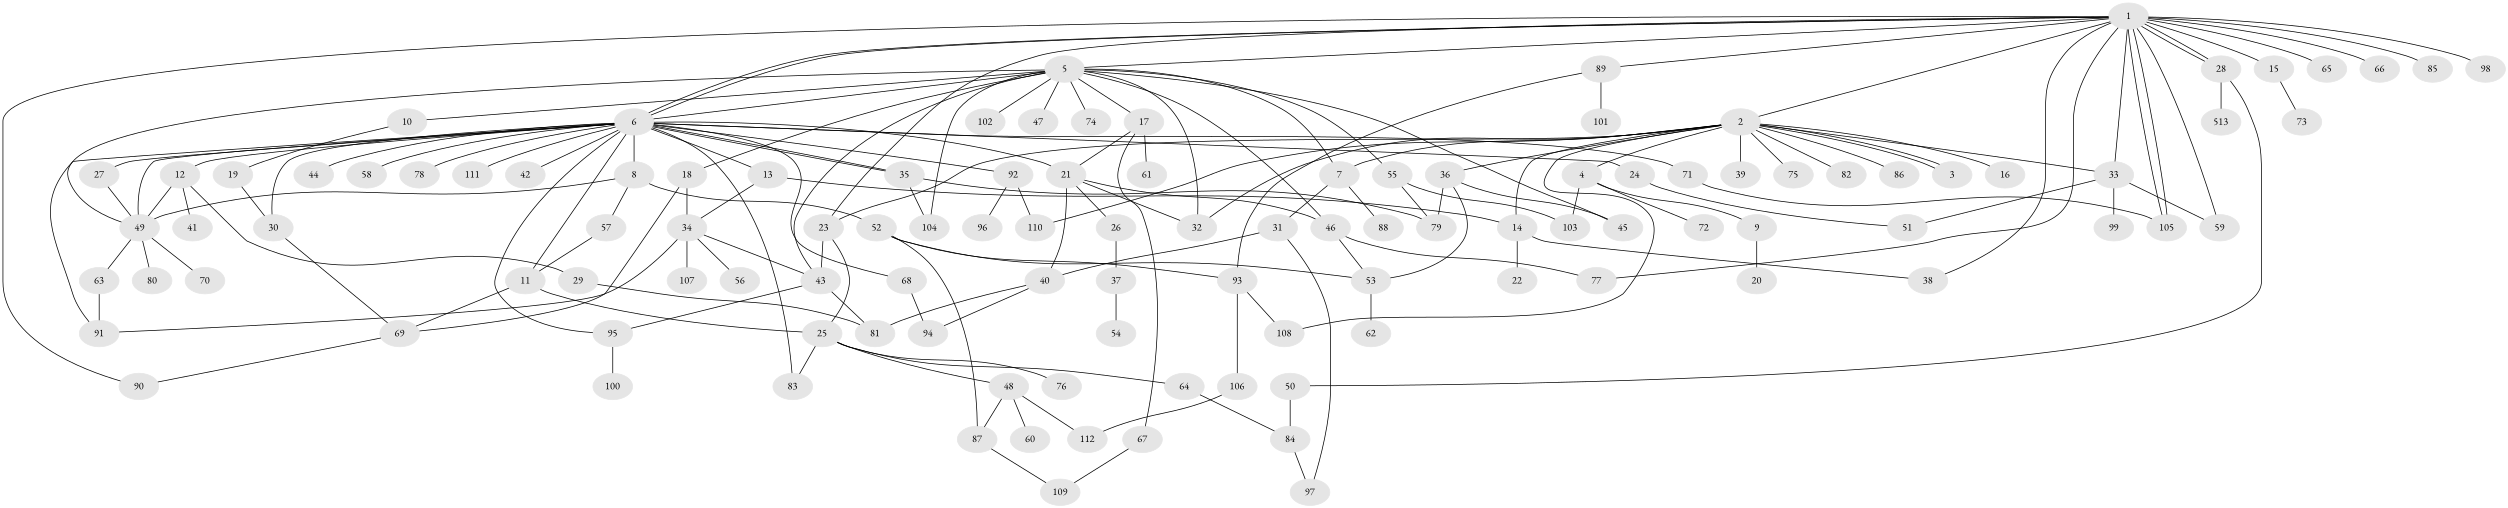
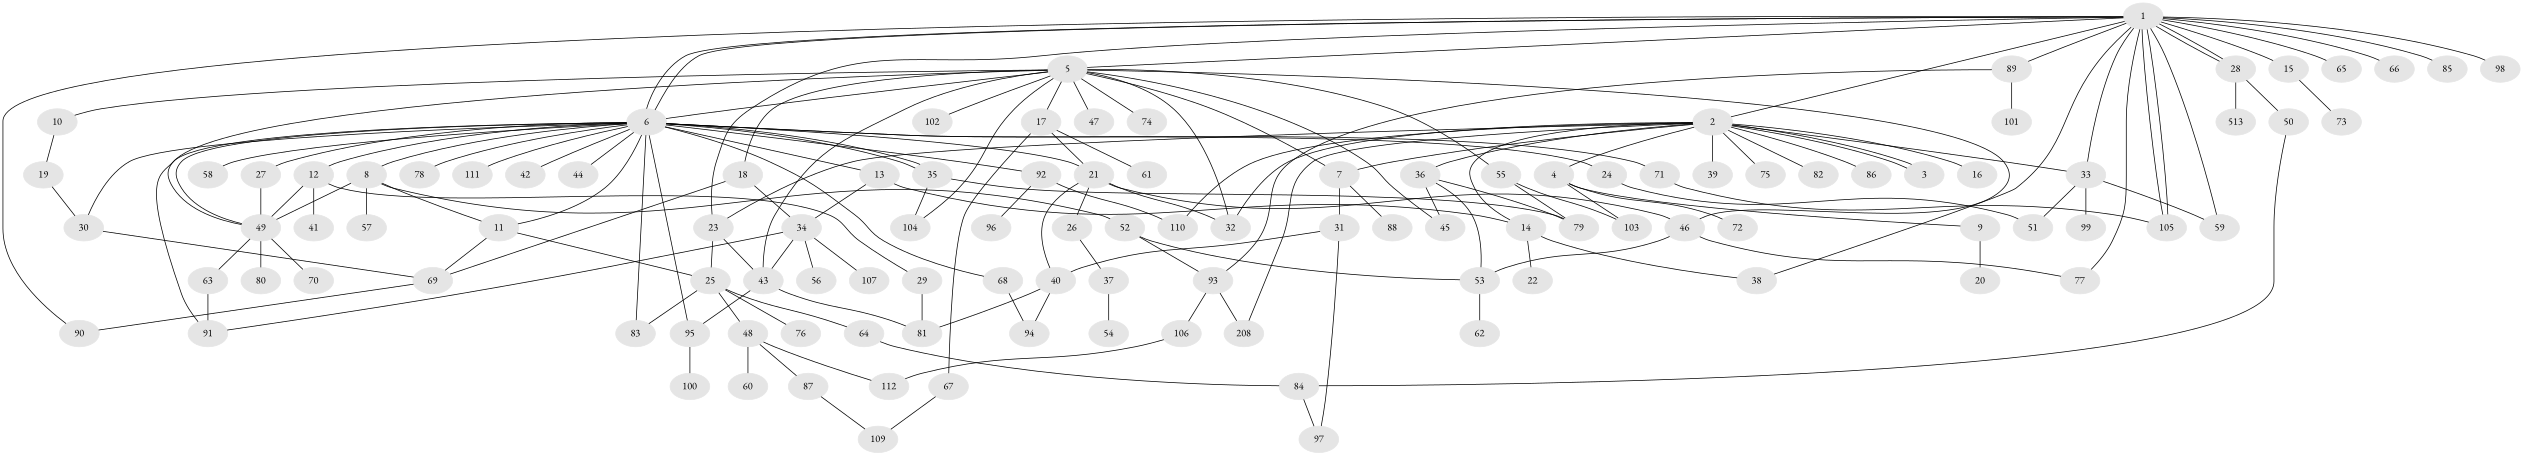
(566, 254) -> (431, 203)
(958, 313) -> none
(1284, 334) -> (1244, 334)
